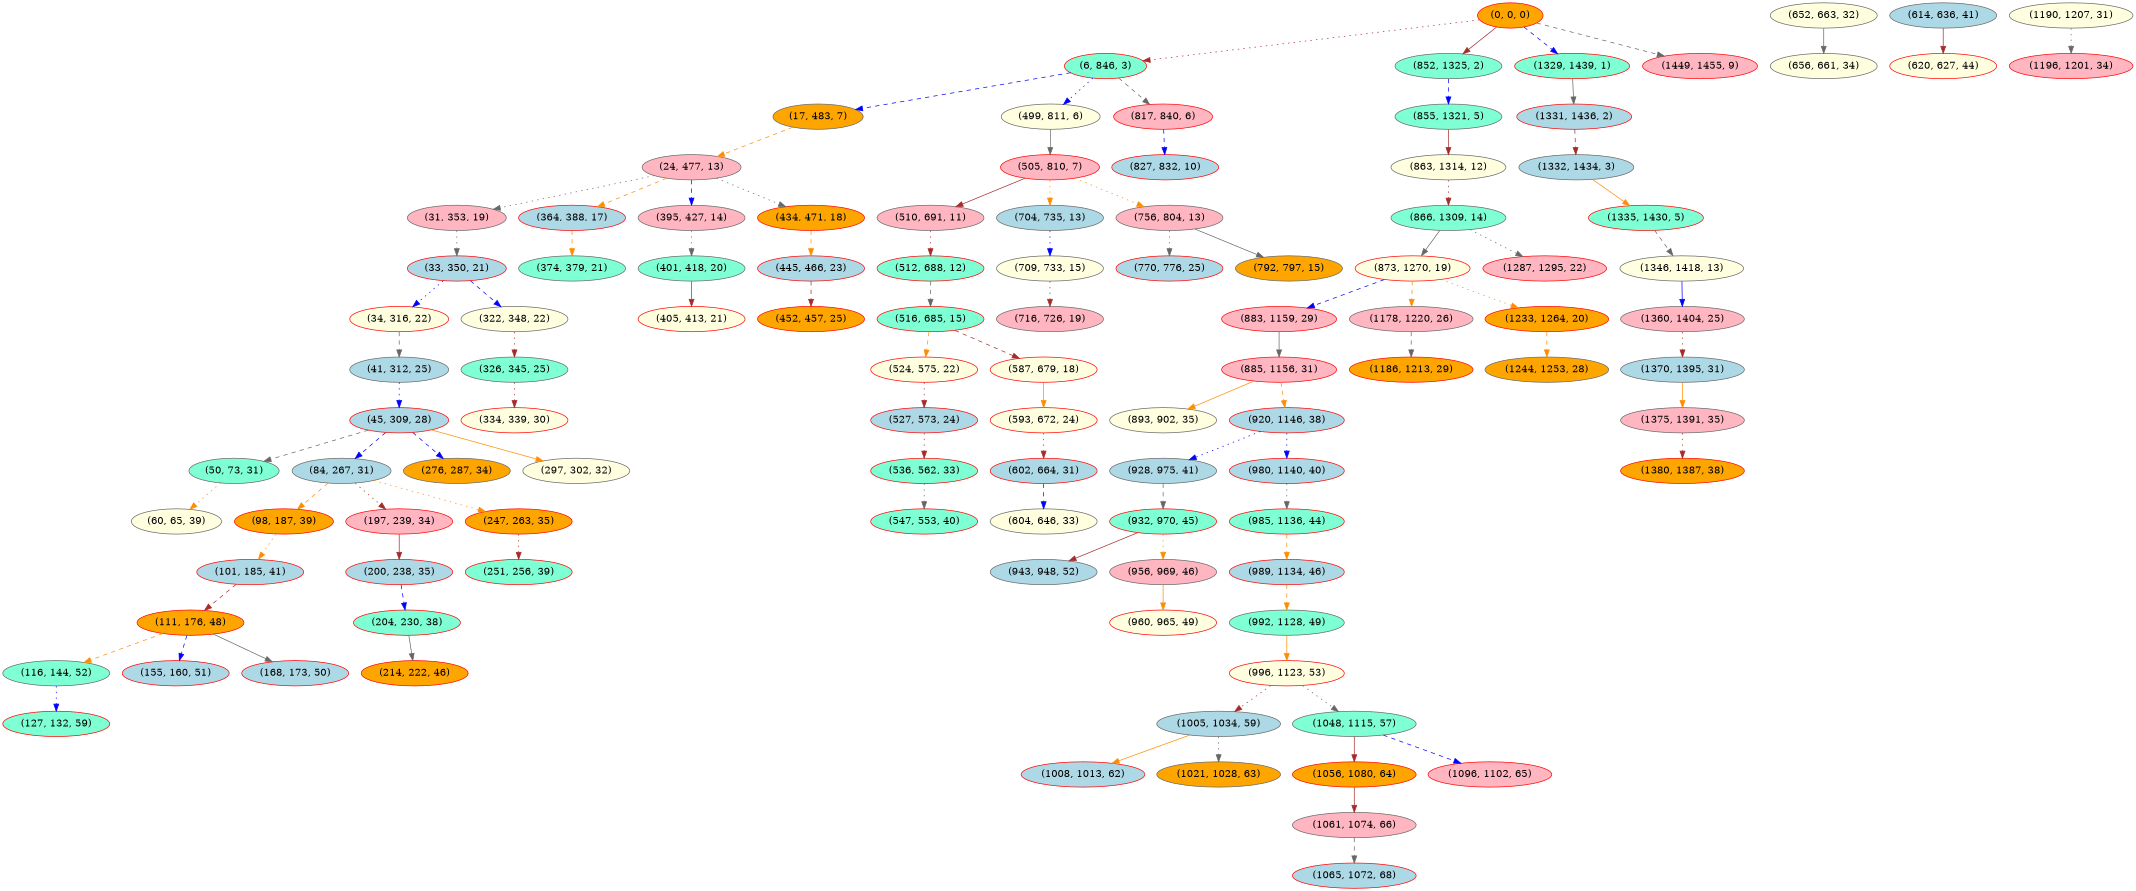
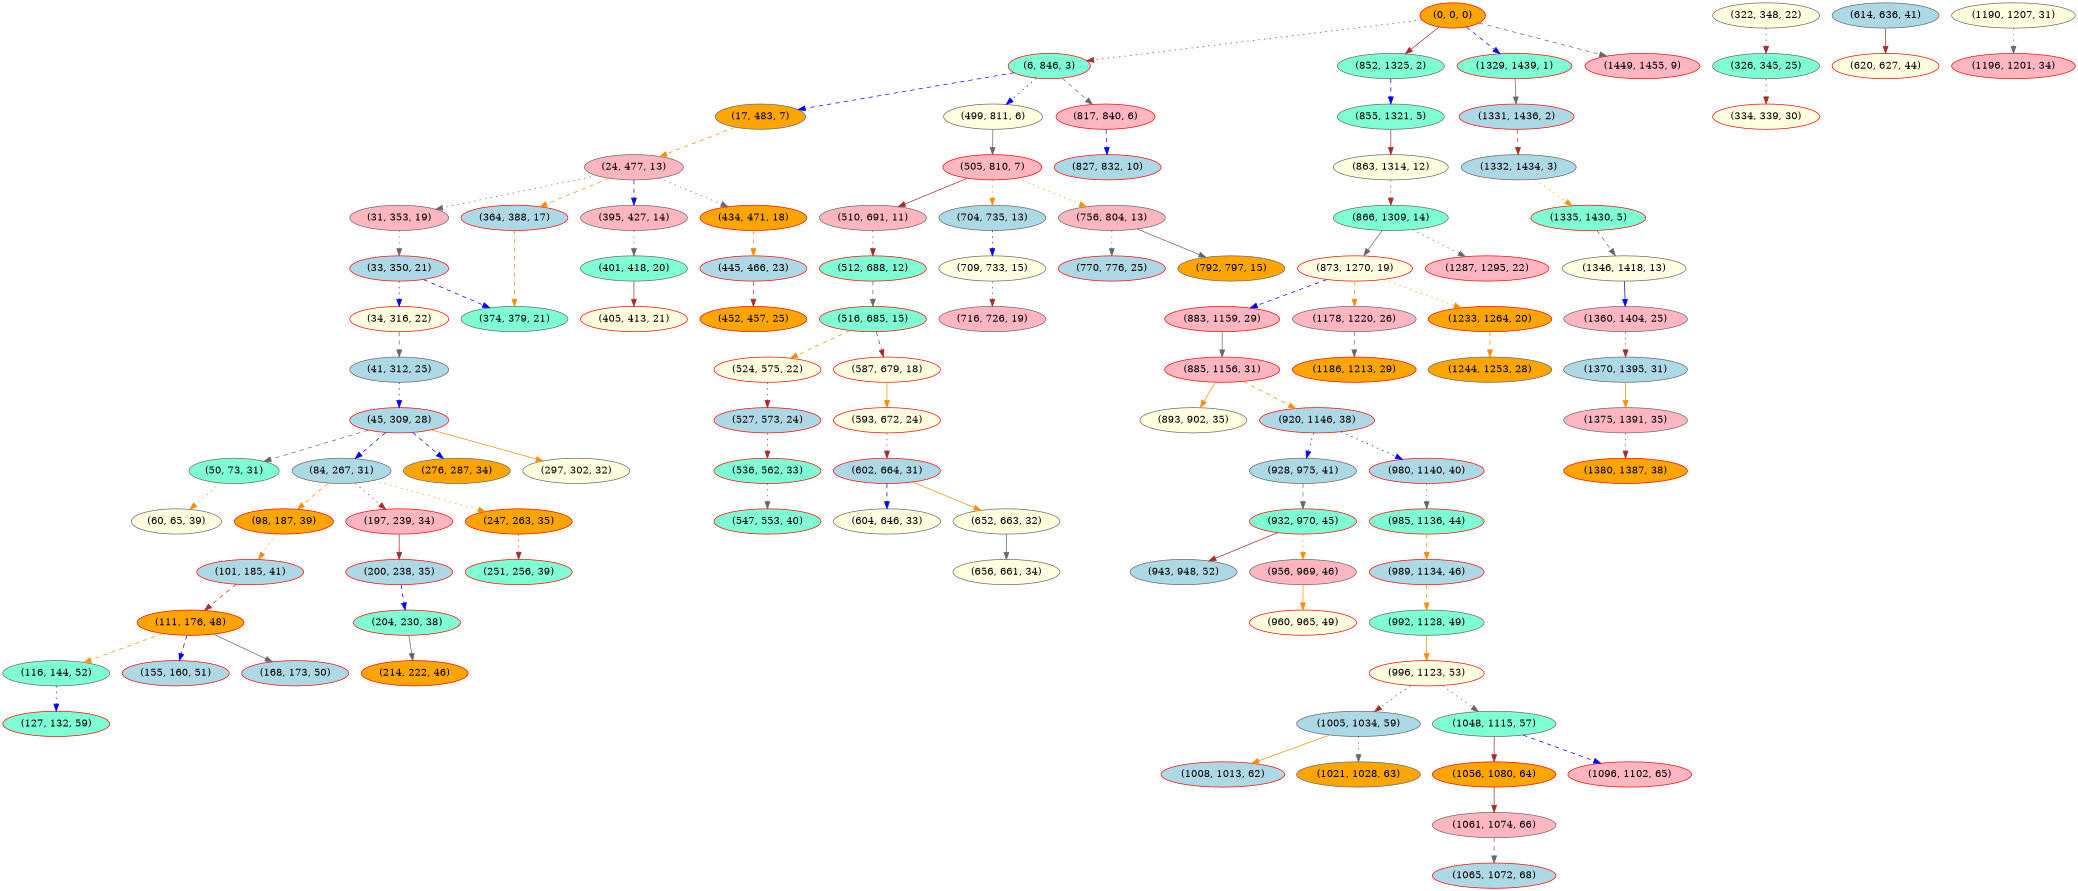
(1608, 191) -> (1551, 191)
(483, 291) -> (453, 292)
none -> (943, 495)
